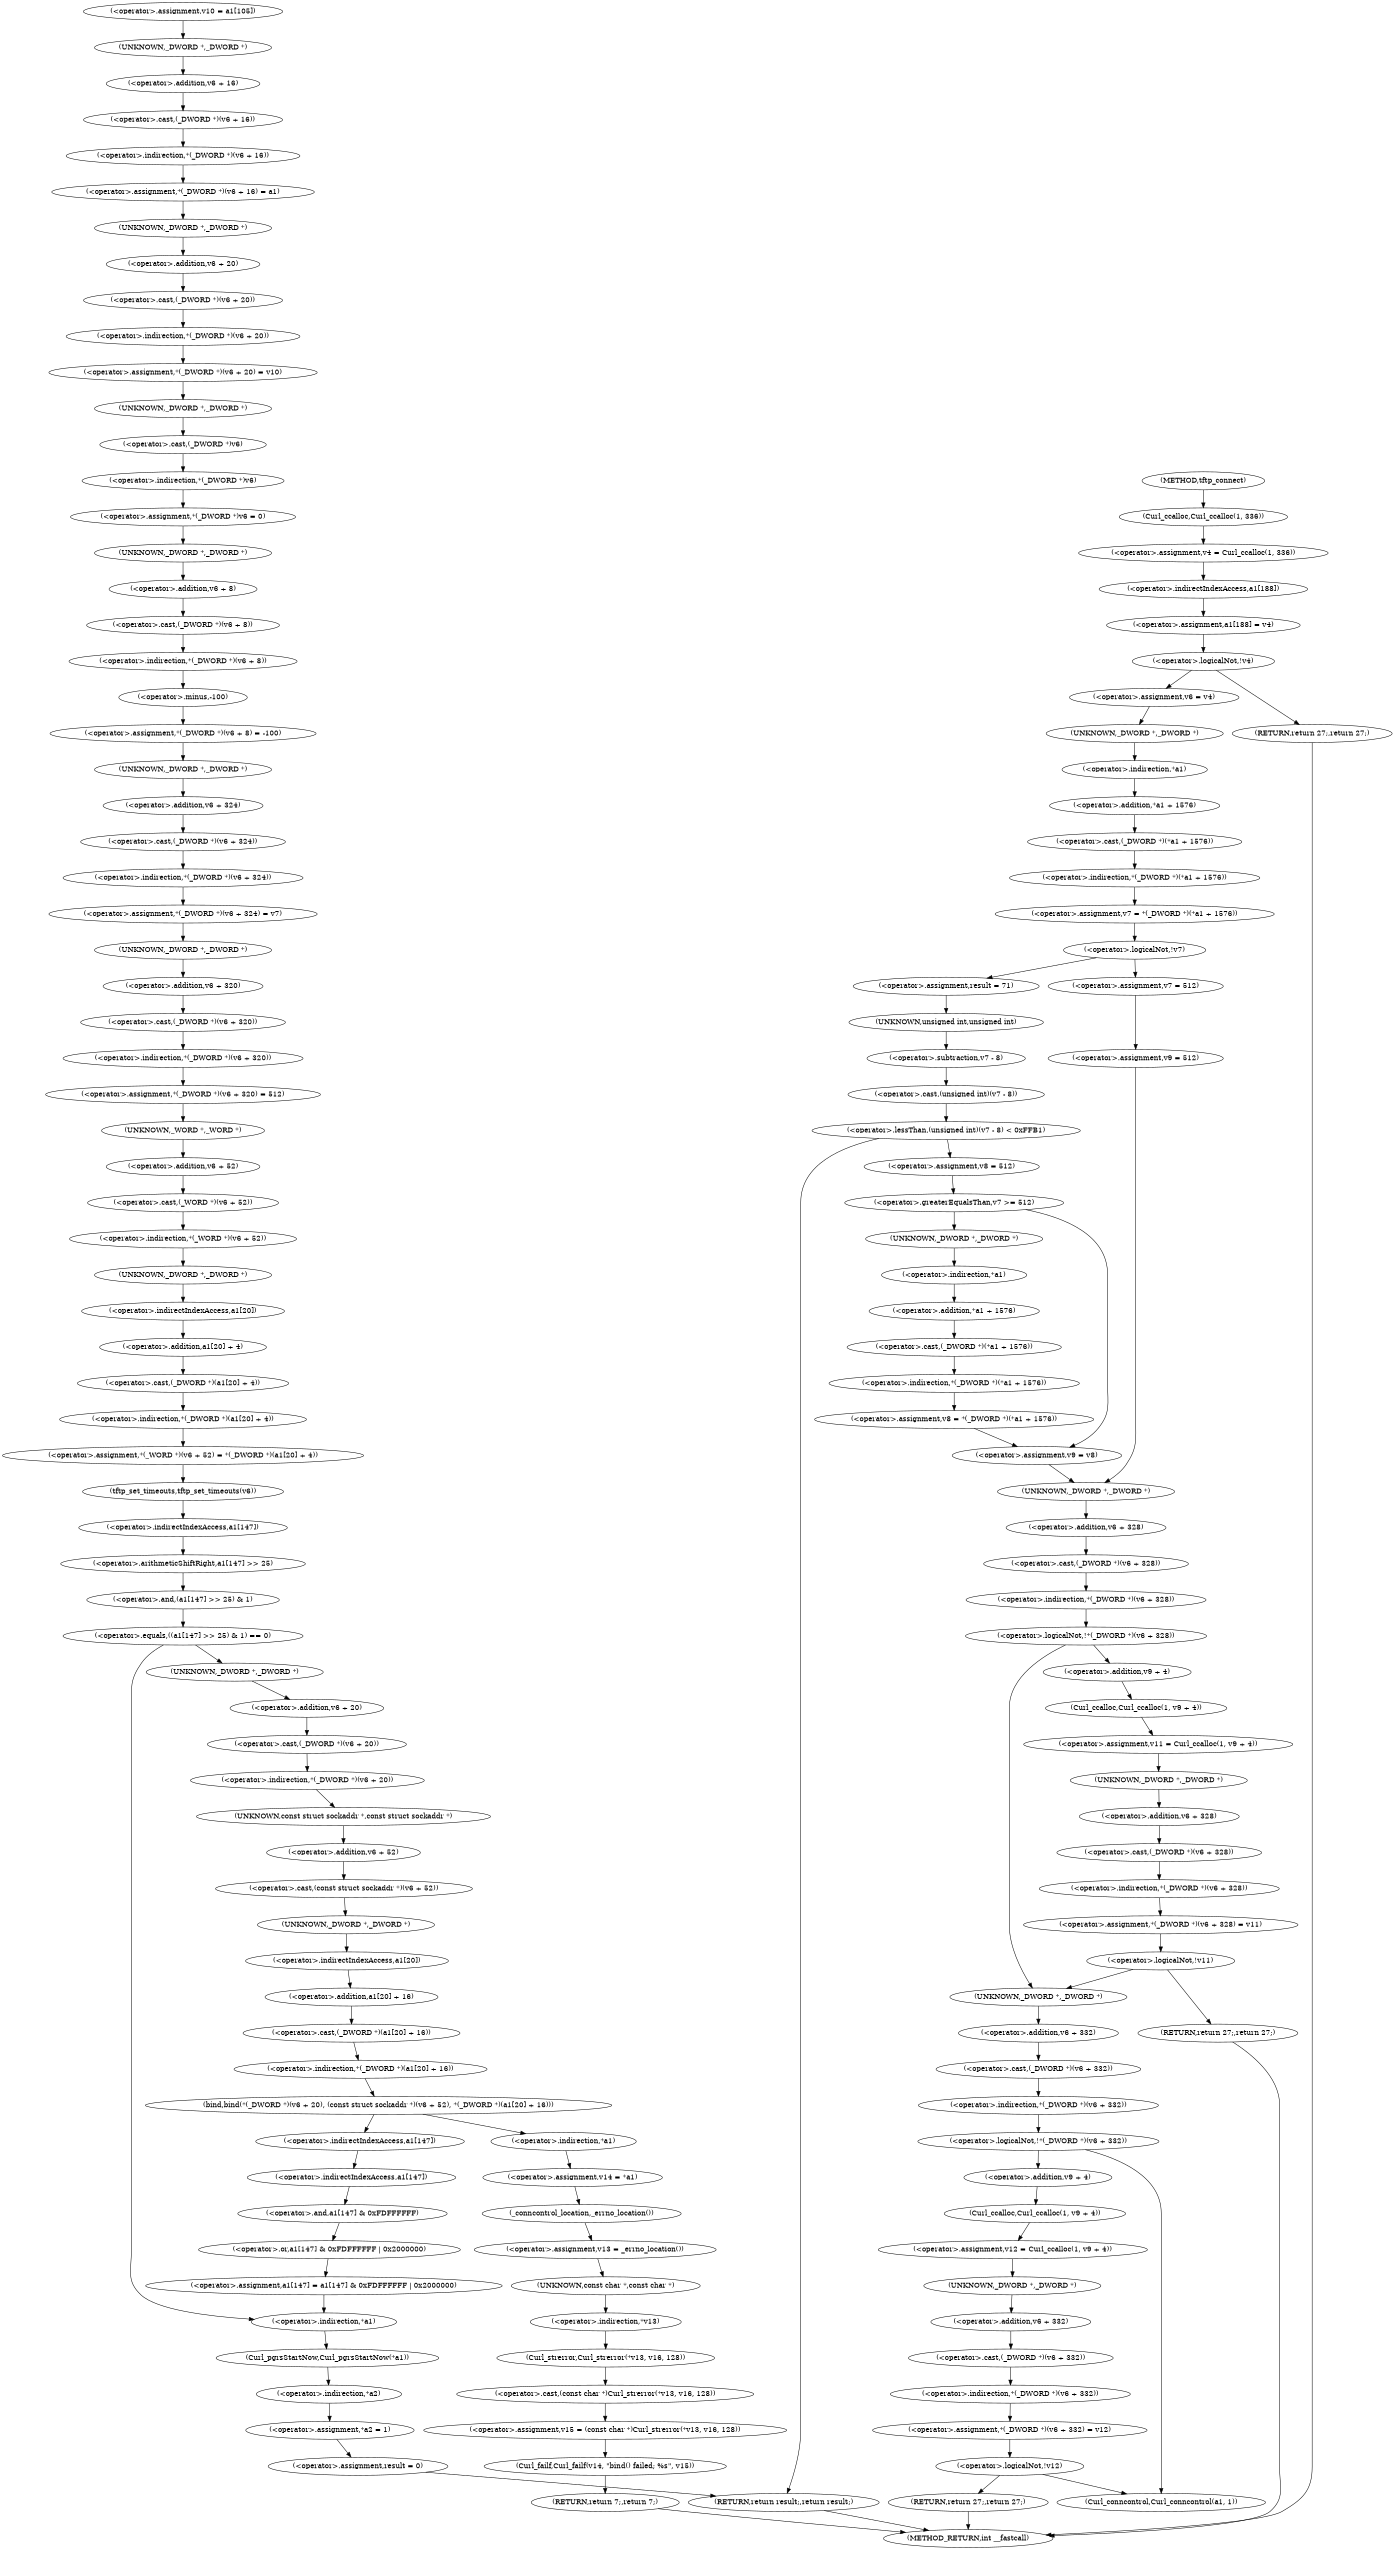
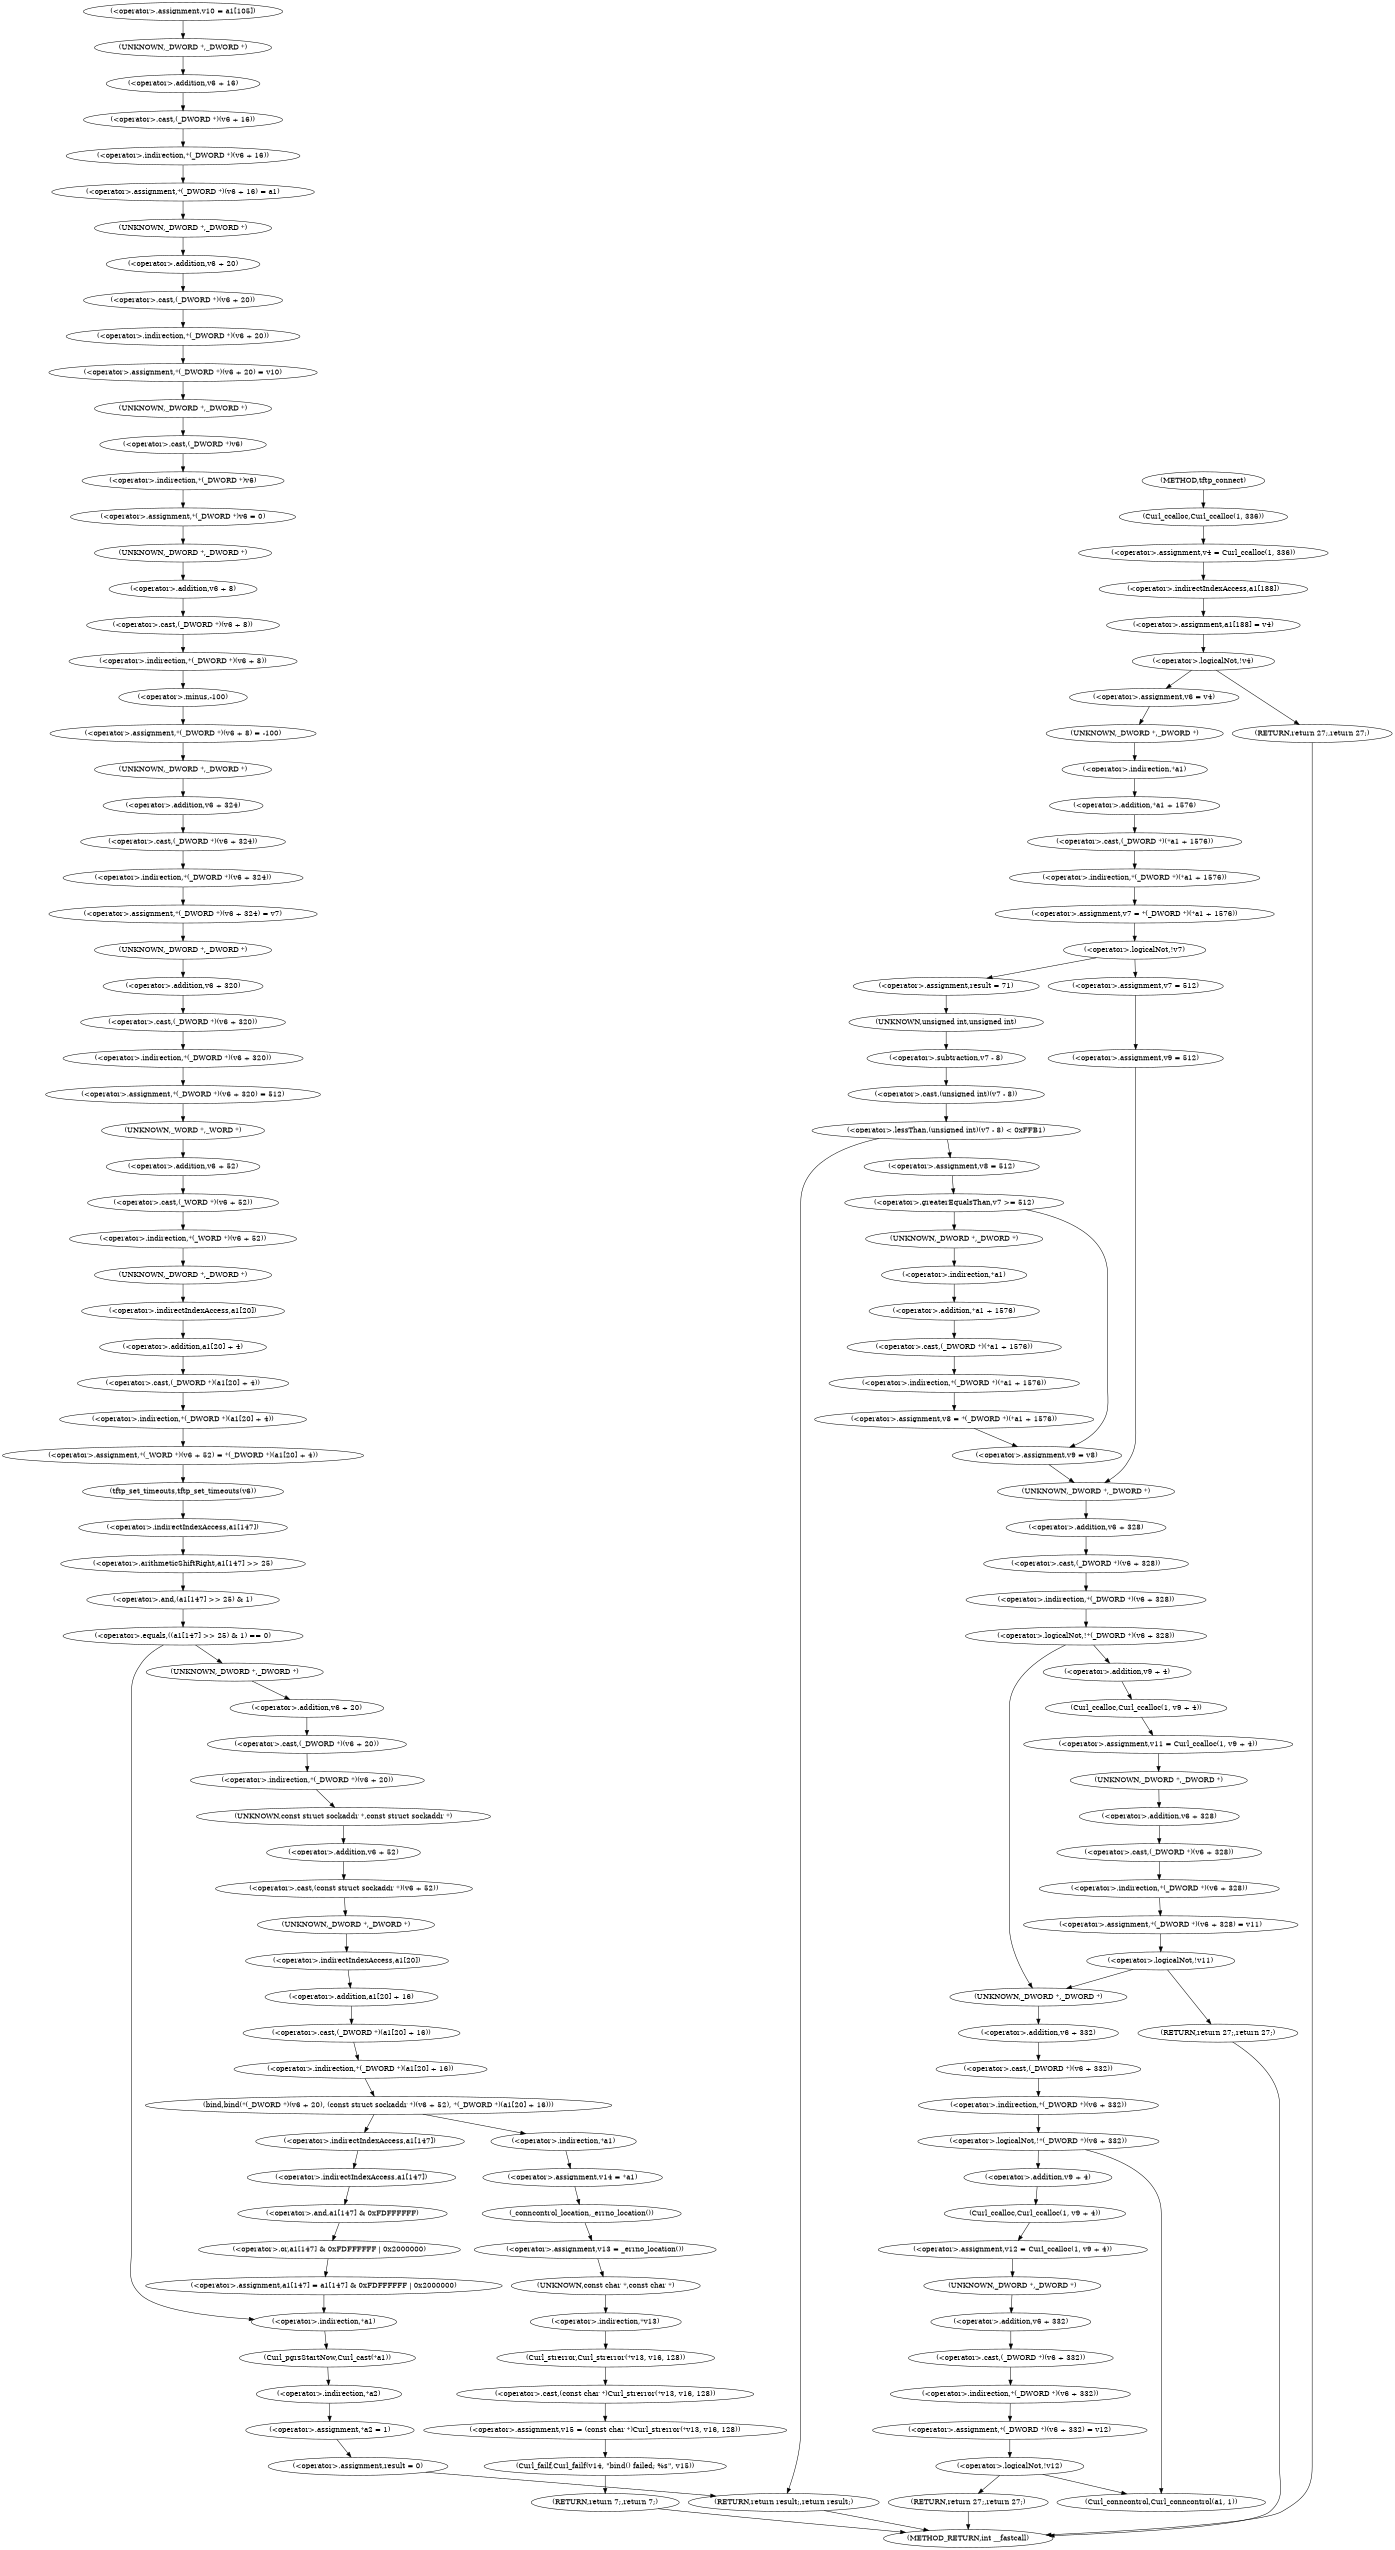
(327, 2358) -> (327, 2358)
